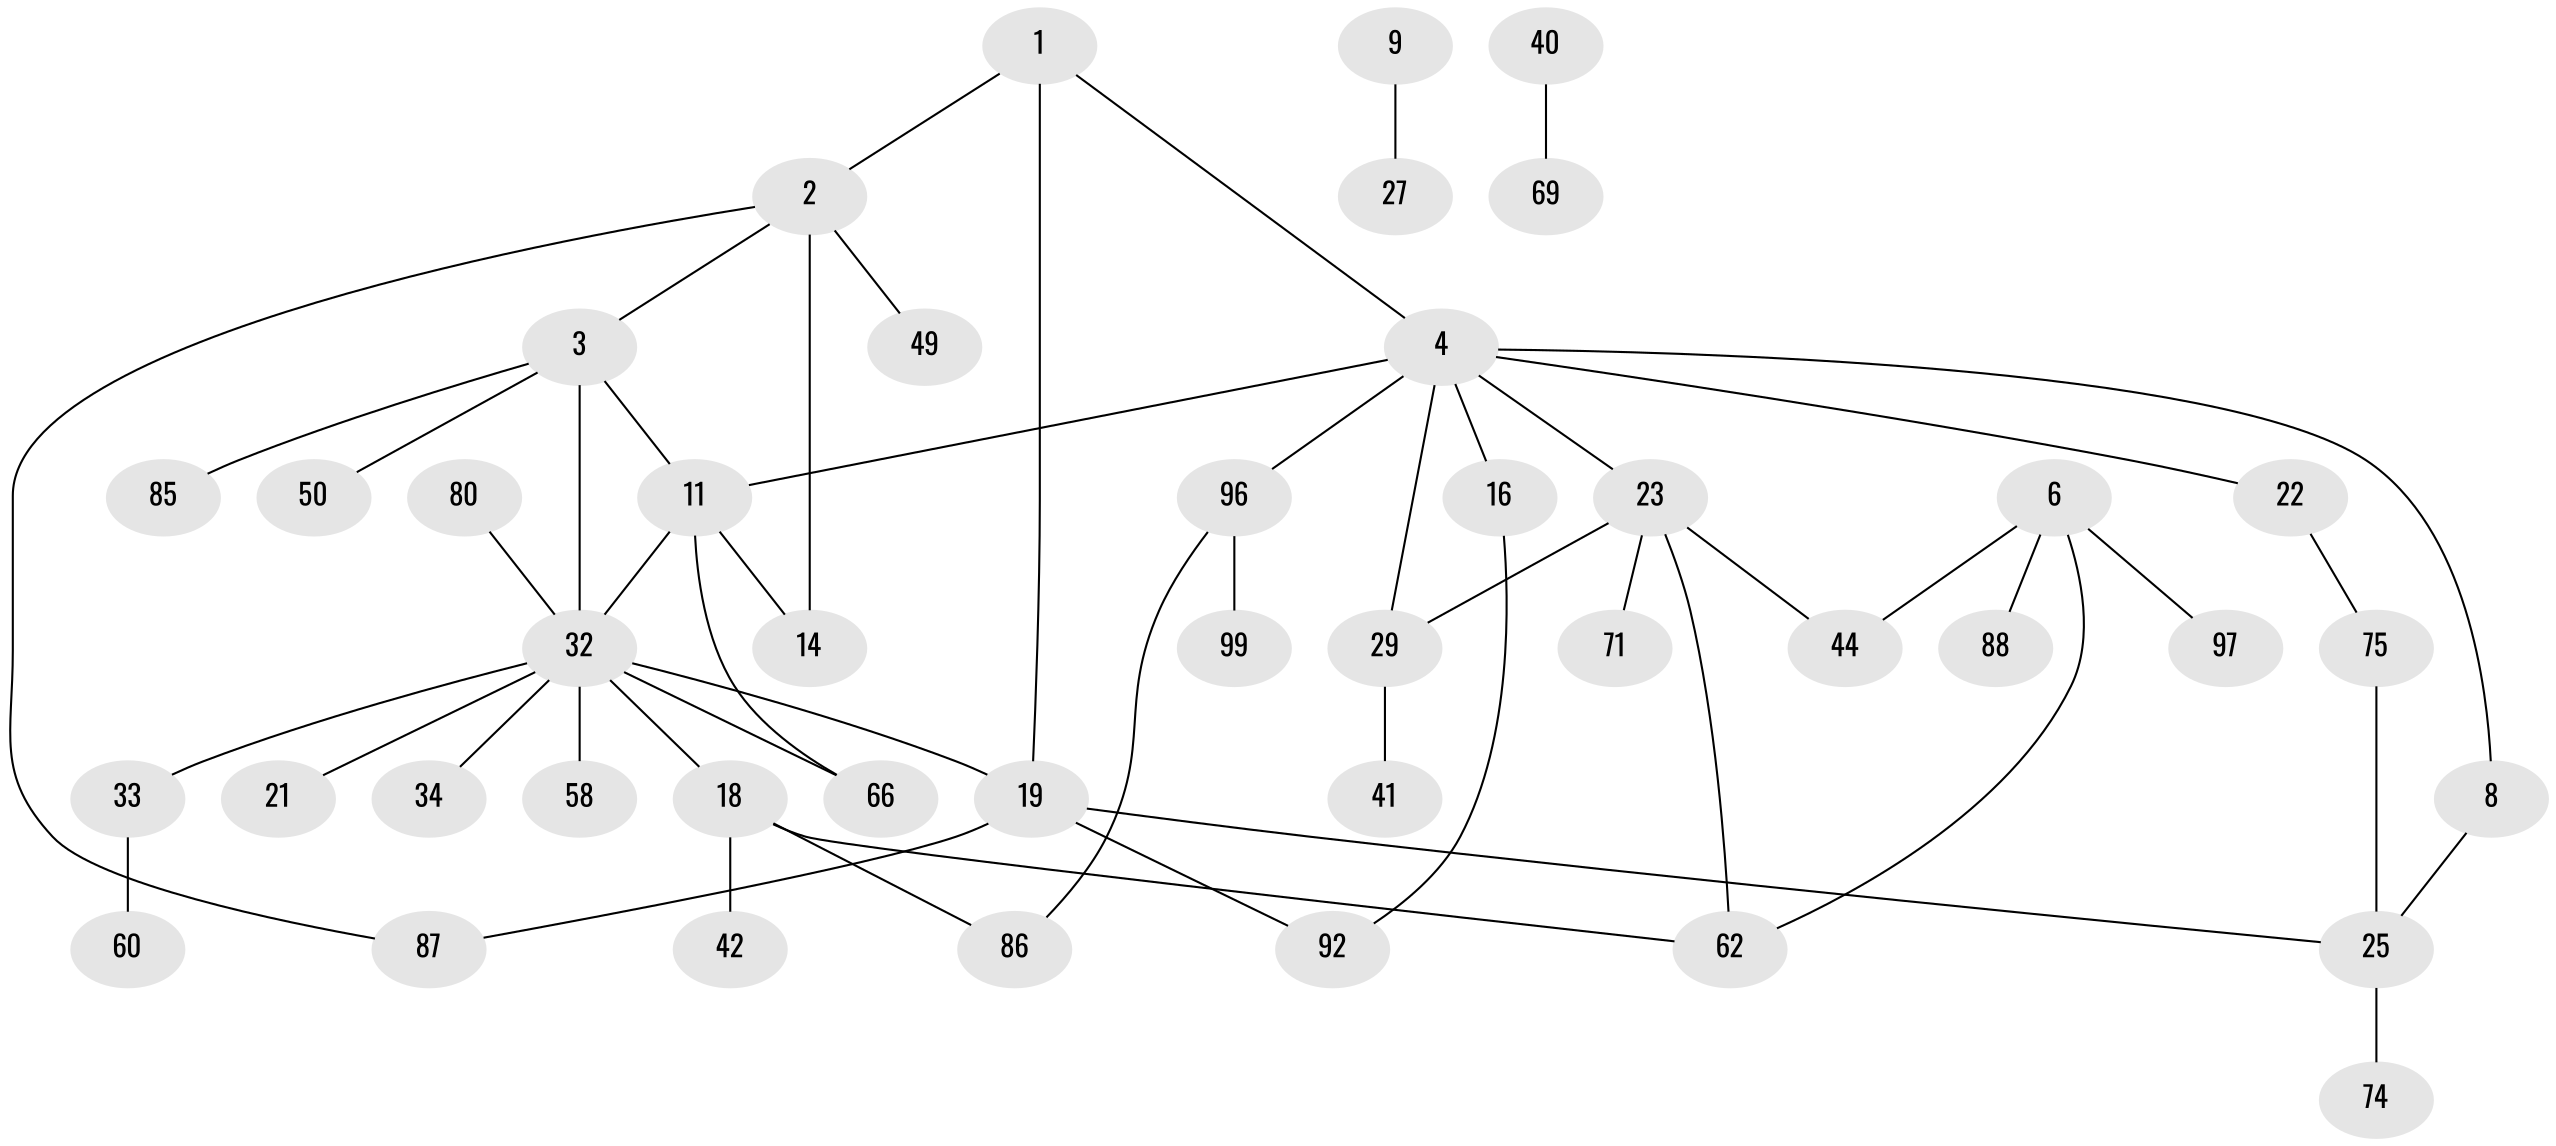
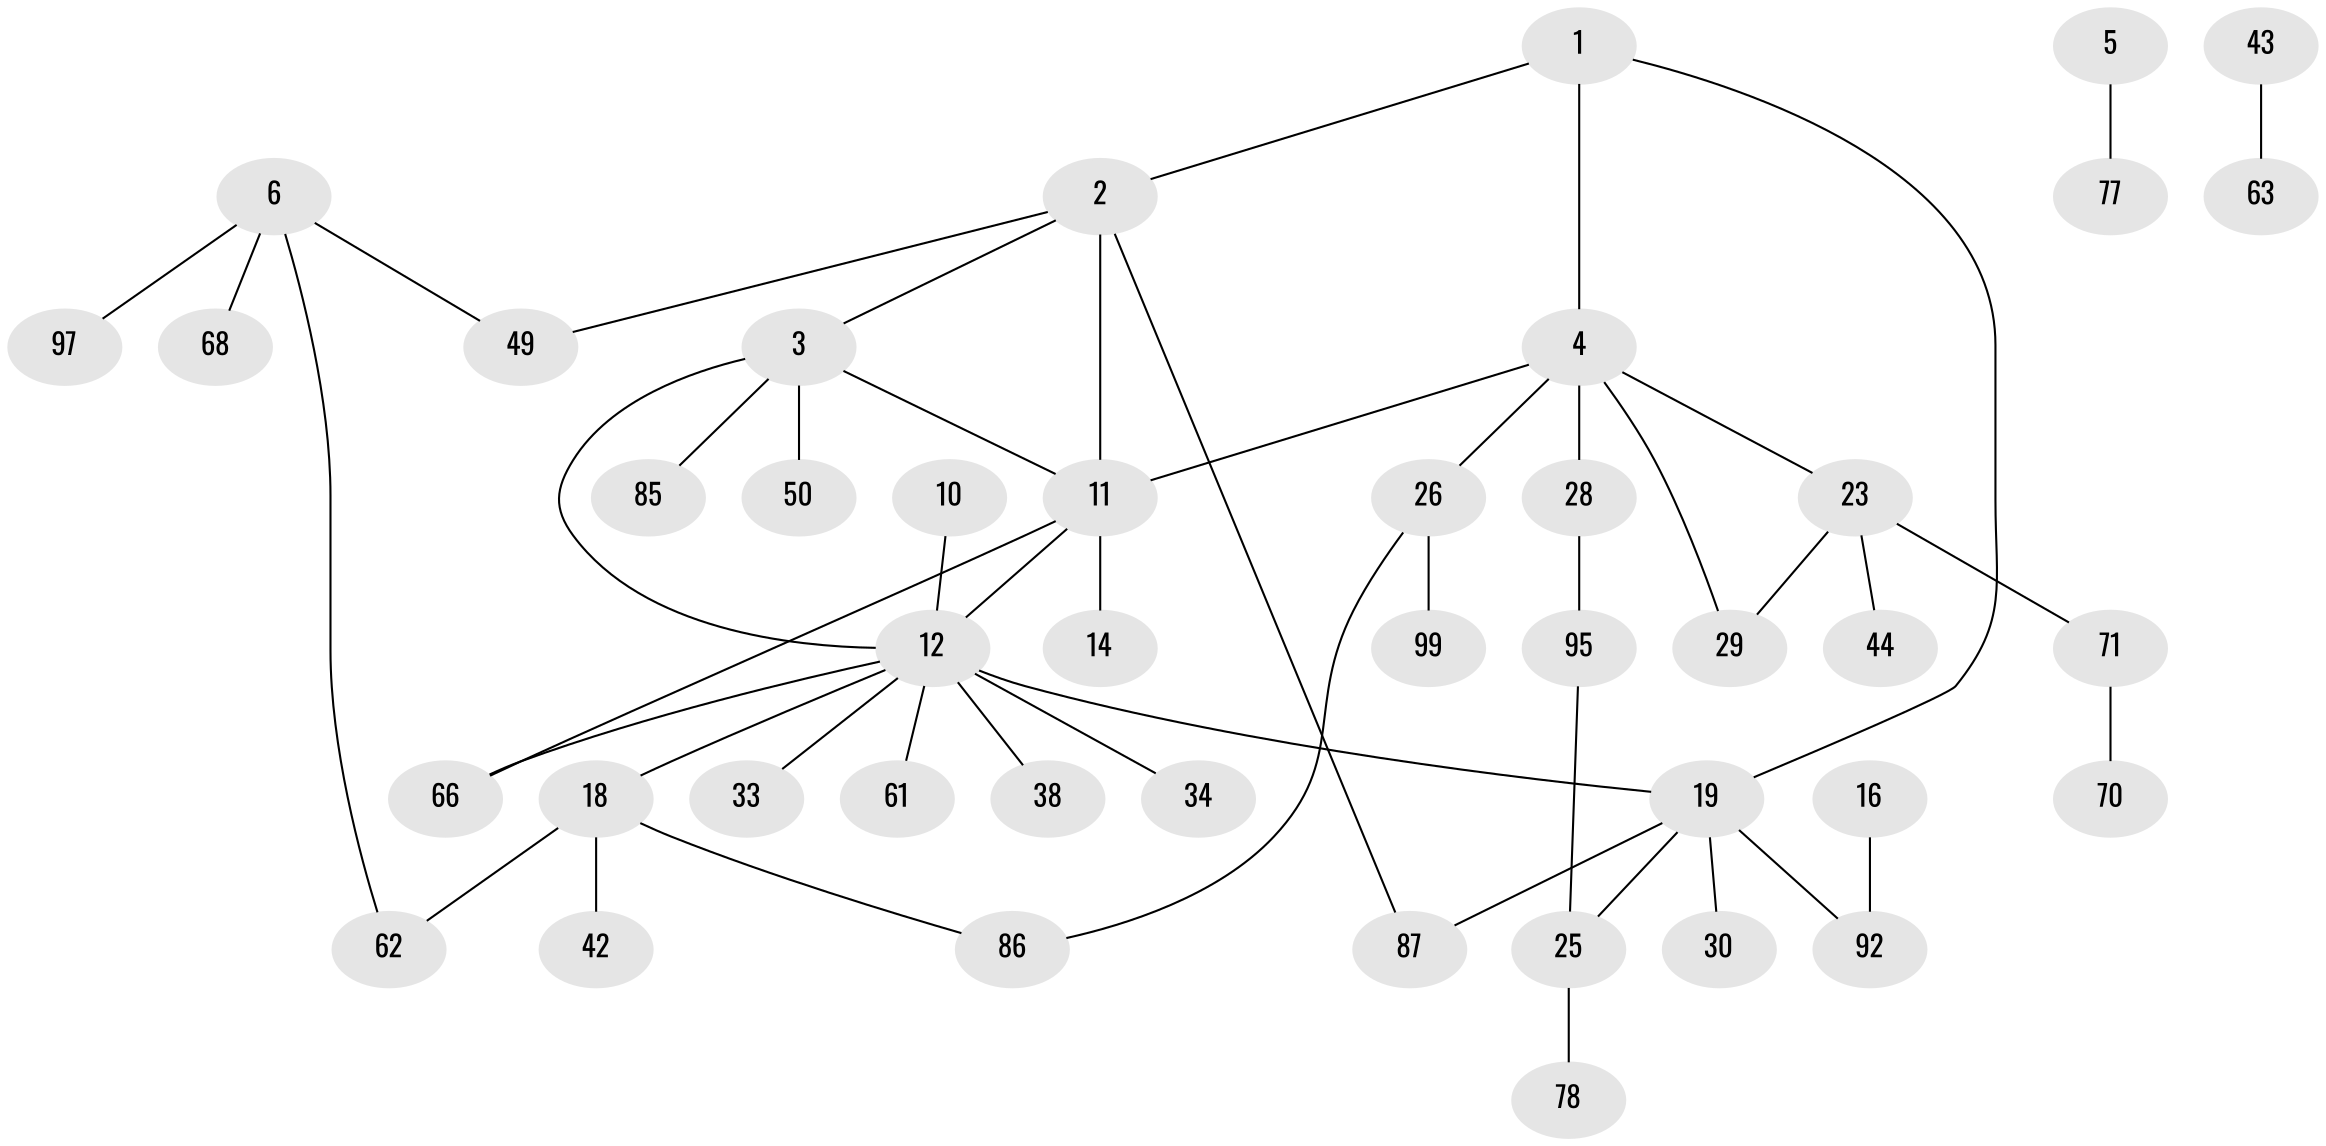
(1395, 46) -> (2110, 46)
(1546, 46) -> (2261, 46)
(1395, 197) -> (2110, 197)
(1546, 197) -> (2261, 197)
(810, 422) -> (1100, 347)
(1471, 423) -> none
(465, 498) -> (950, 498)
(1234, 498) -> (1429, 498)
(2291, 498) -> (1579, 498)
(1950, 573) -> (397, 272)
(580, 648) -> (933, 648)
(1996, 648) -> (215, 347)
(2376, 648) -> (1579, 648)
(1710, 720) -> none
(278, 799) -> (897, 799)
(580, 799) -> (1048, 799)
(1385, 799) -> none
none -> (2110, 799)
(2491, 799) -> none
(128, 950) -> none
none -> (1719, 950)
(2376, 1100) -> (1569, 1100)
